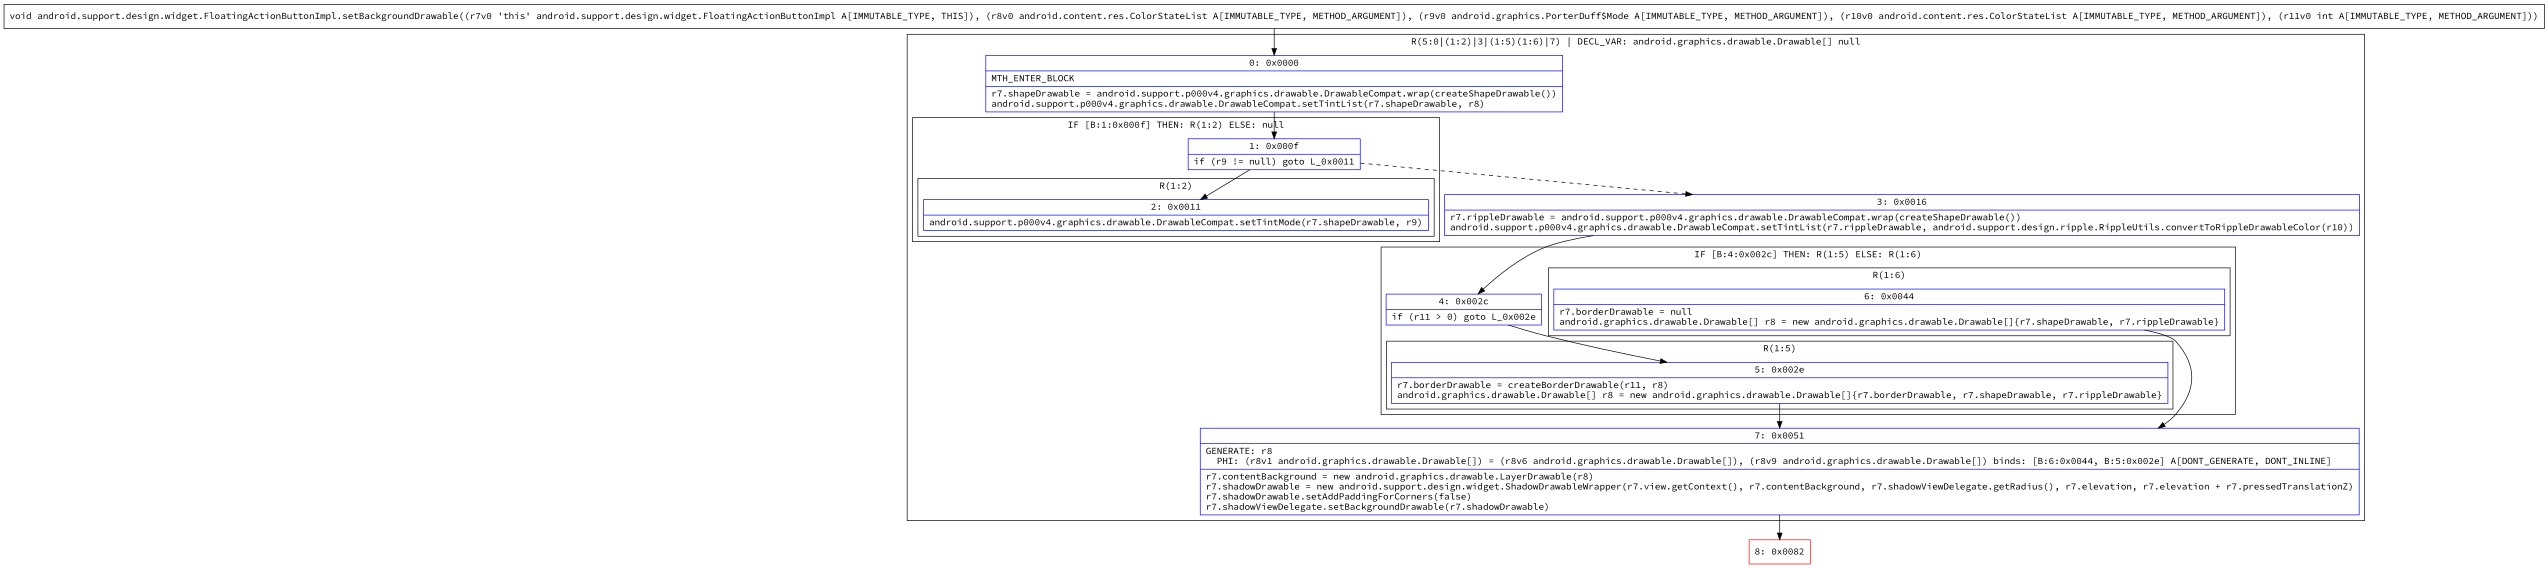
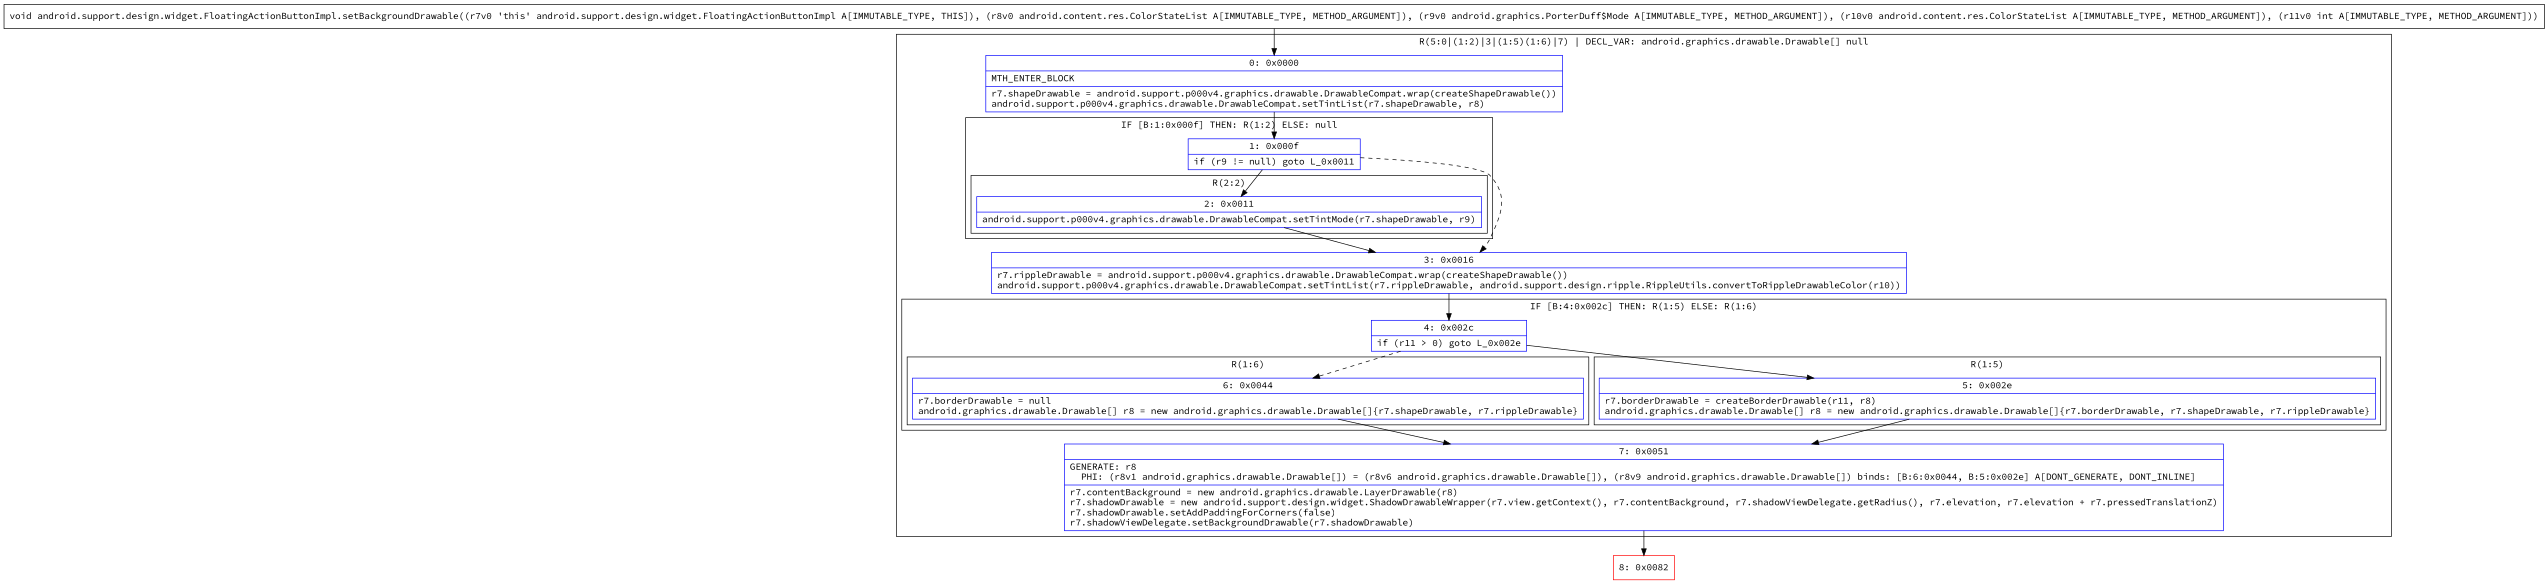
(1176, 186) -> (1229, 183)
none -> (1341, 243)
none -> (1360, 364)
